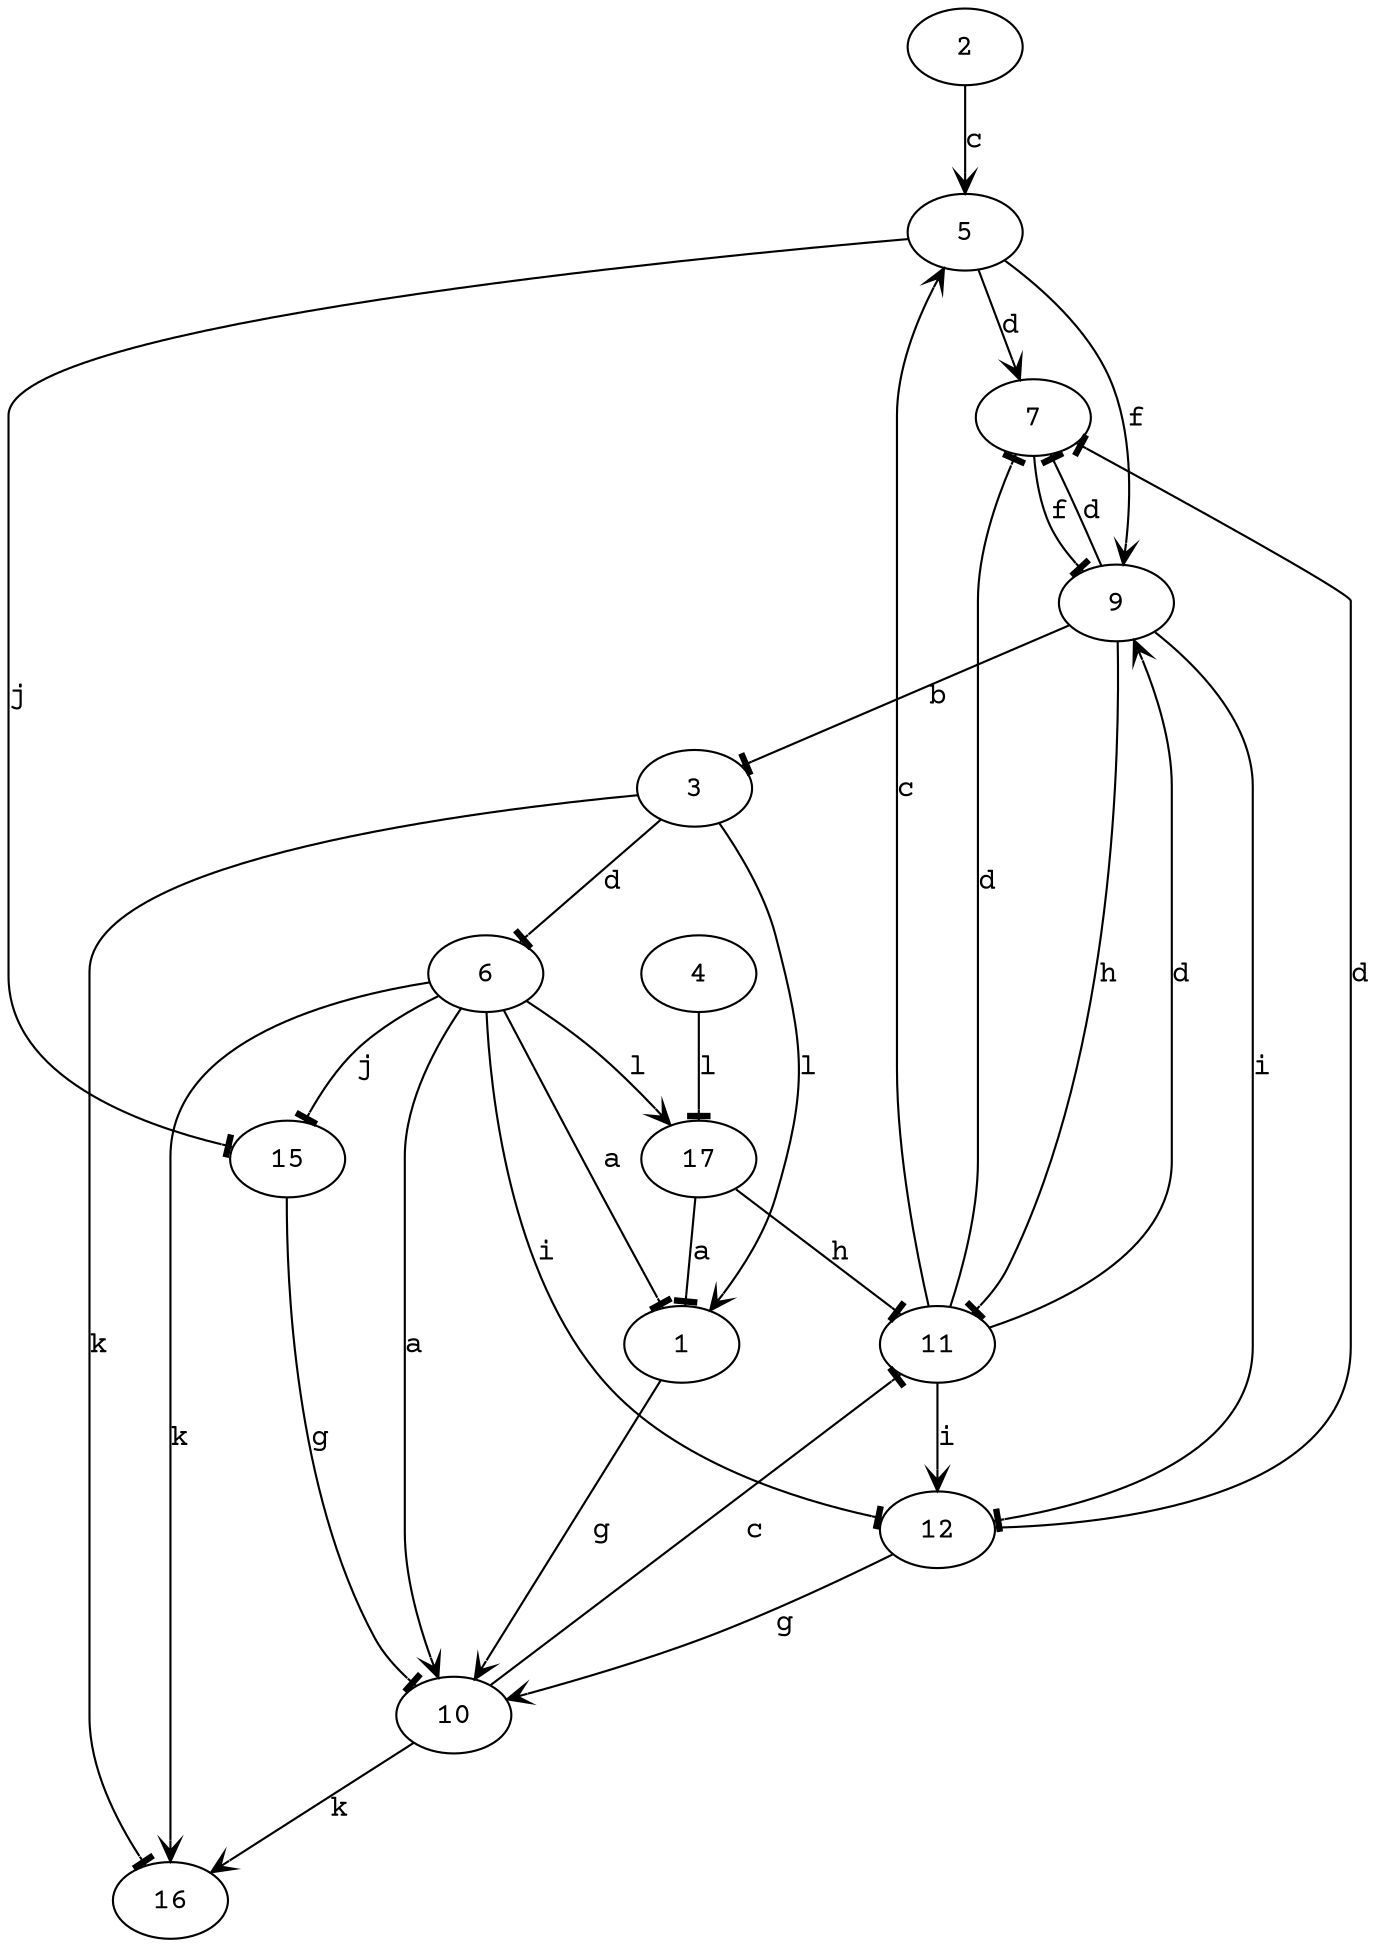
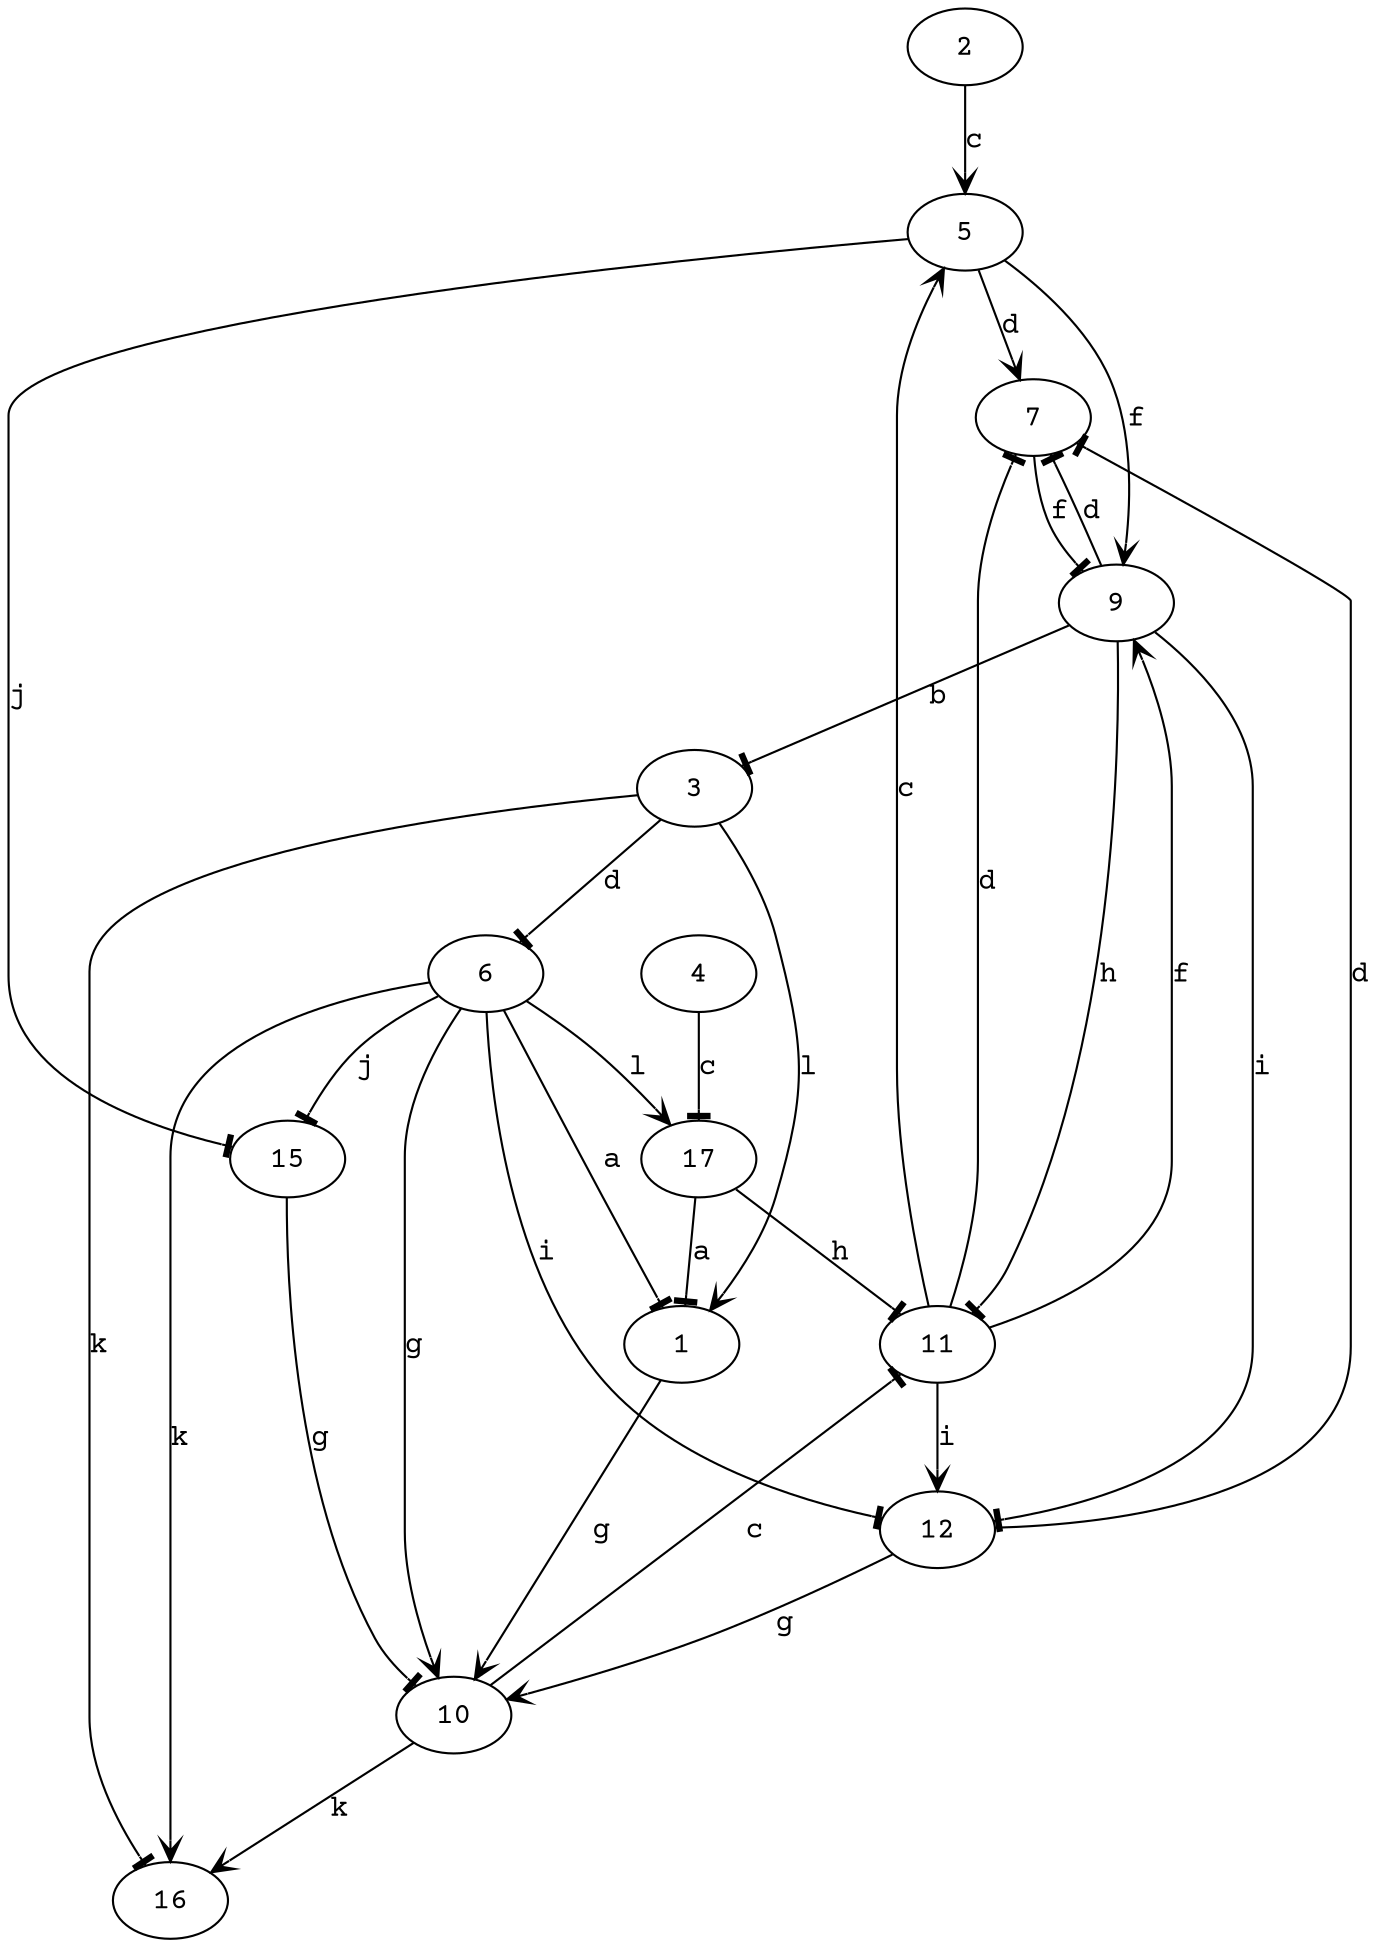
(1181, 974) -> (1181, 974)
(708, 1066) -> (708, 1066)
(414, 1344) -> (414, 1344)
